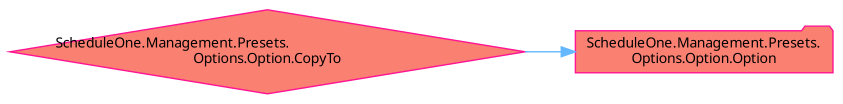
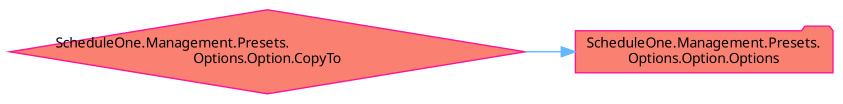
(704, 52) -> (704, 52)
